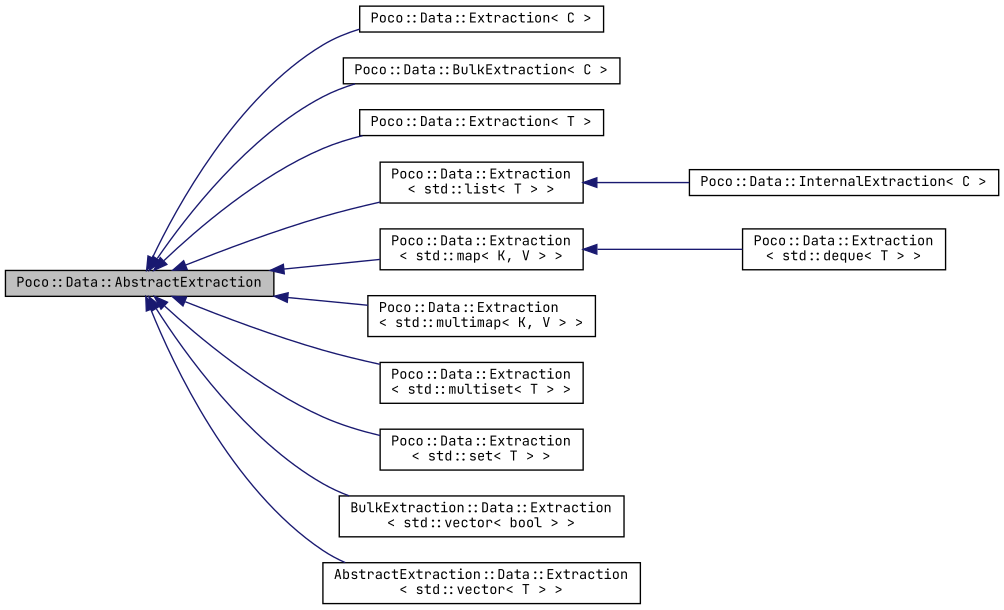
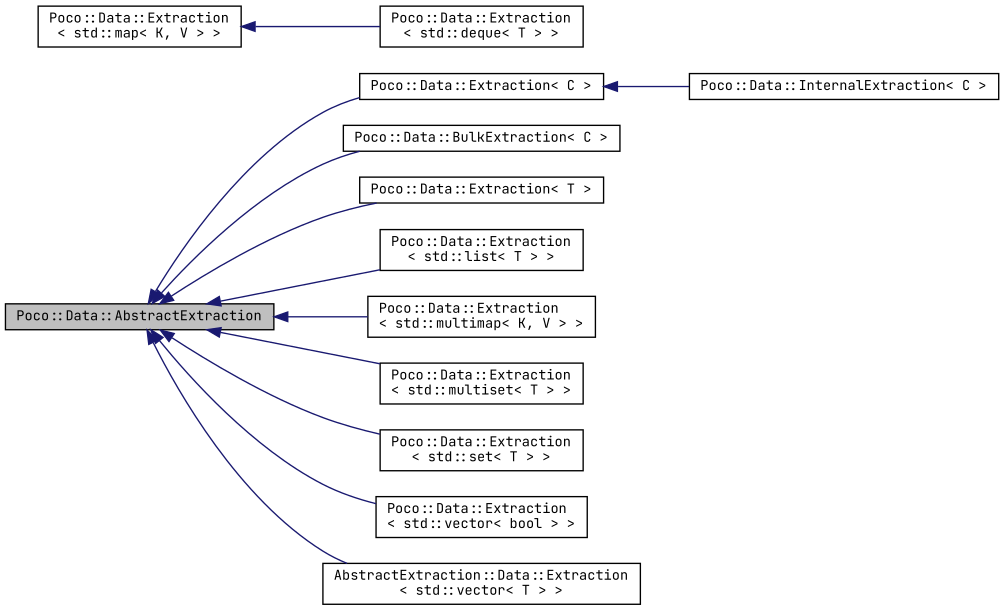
(643, 183) -> (654, 87)
(332, 264) -> none
(482, 516) -> (482, 517)
